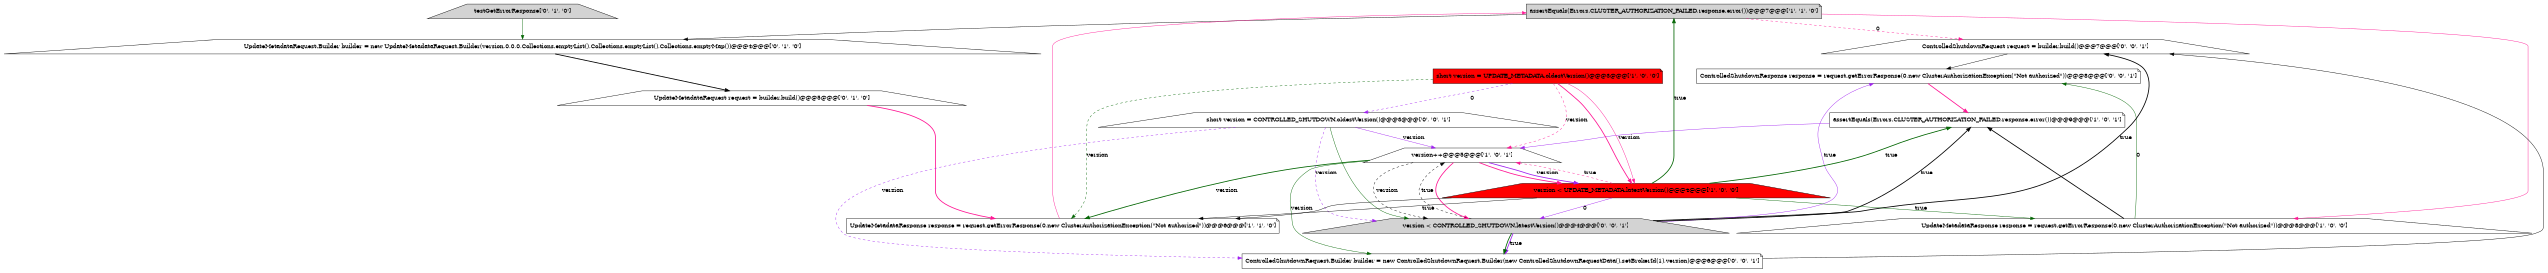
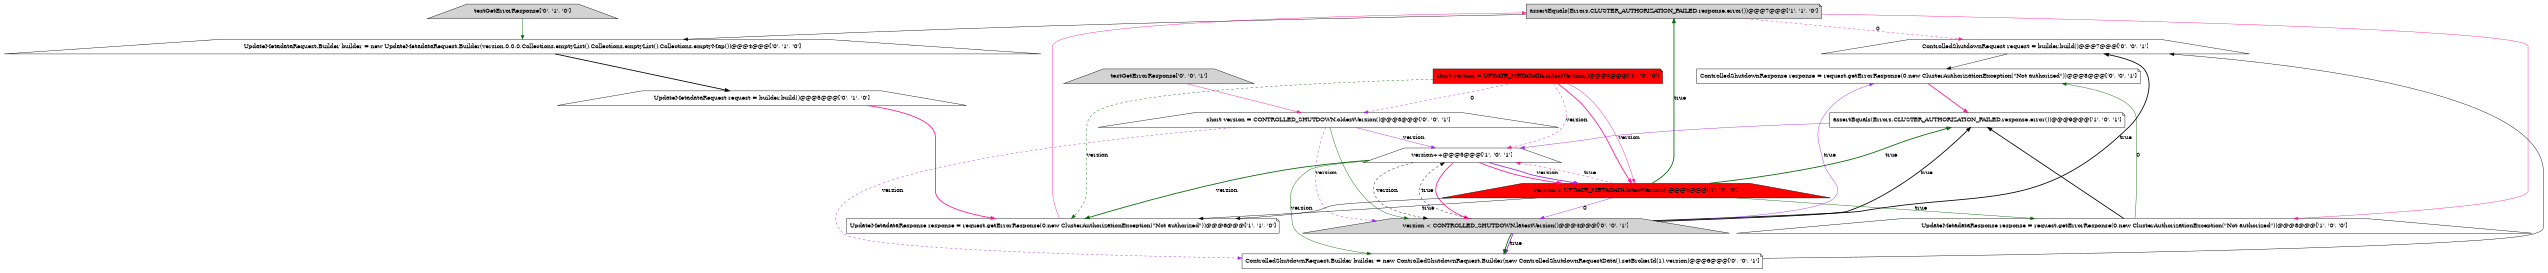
none -> (1159, 76)
